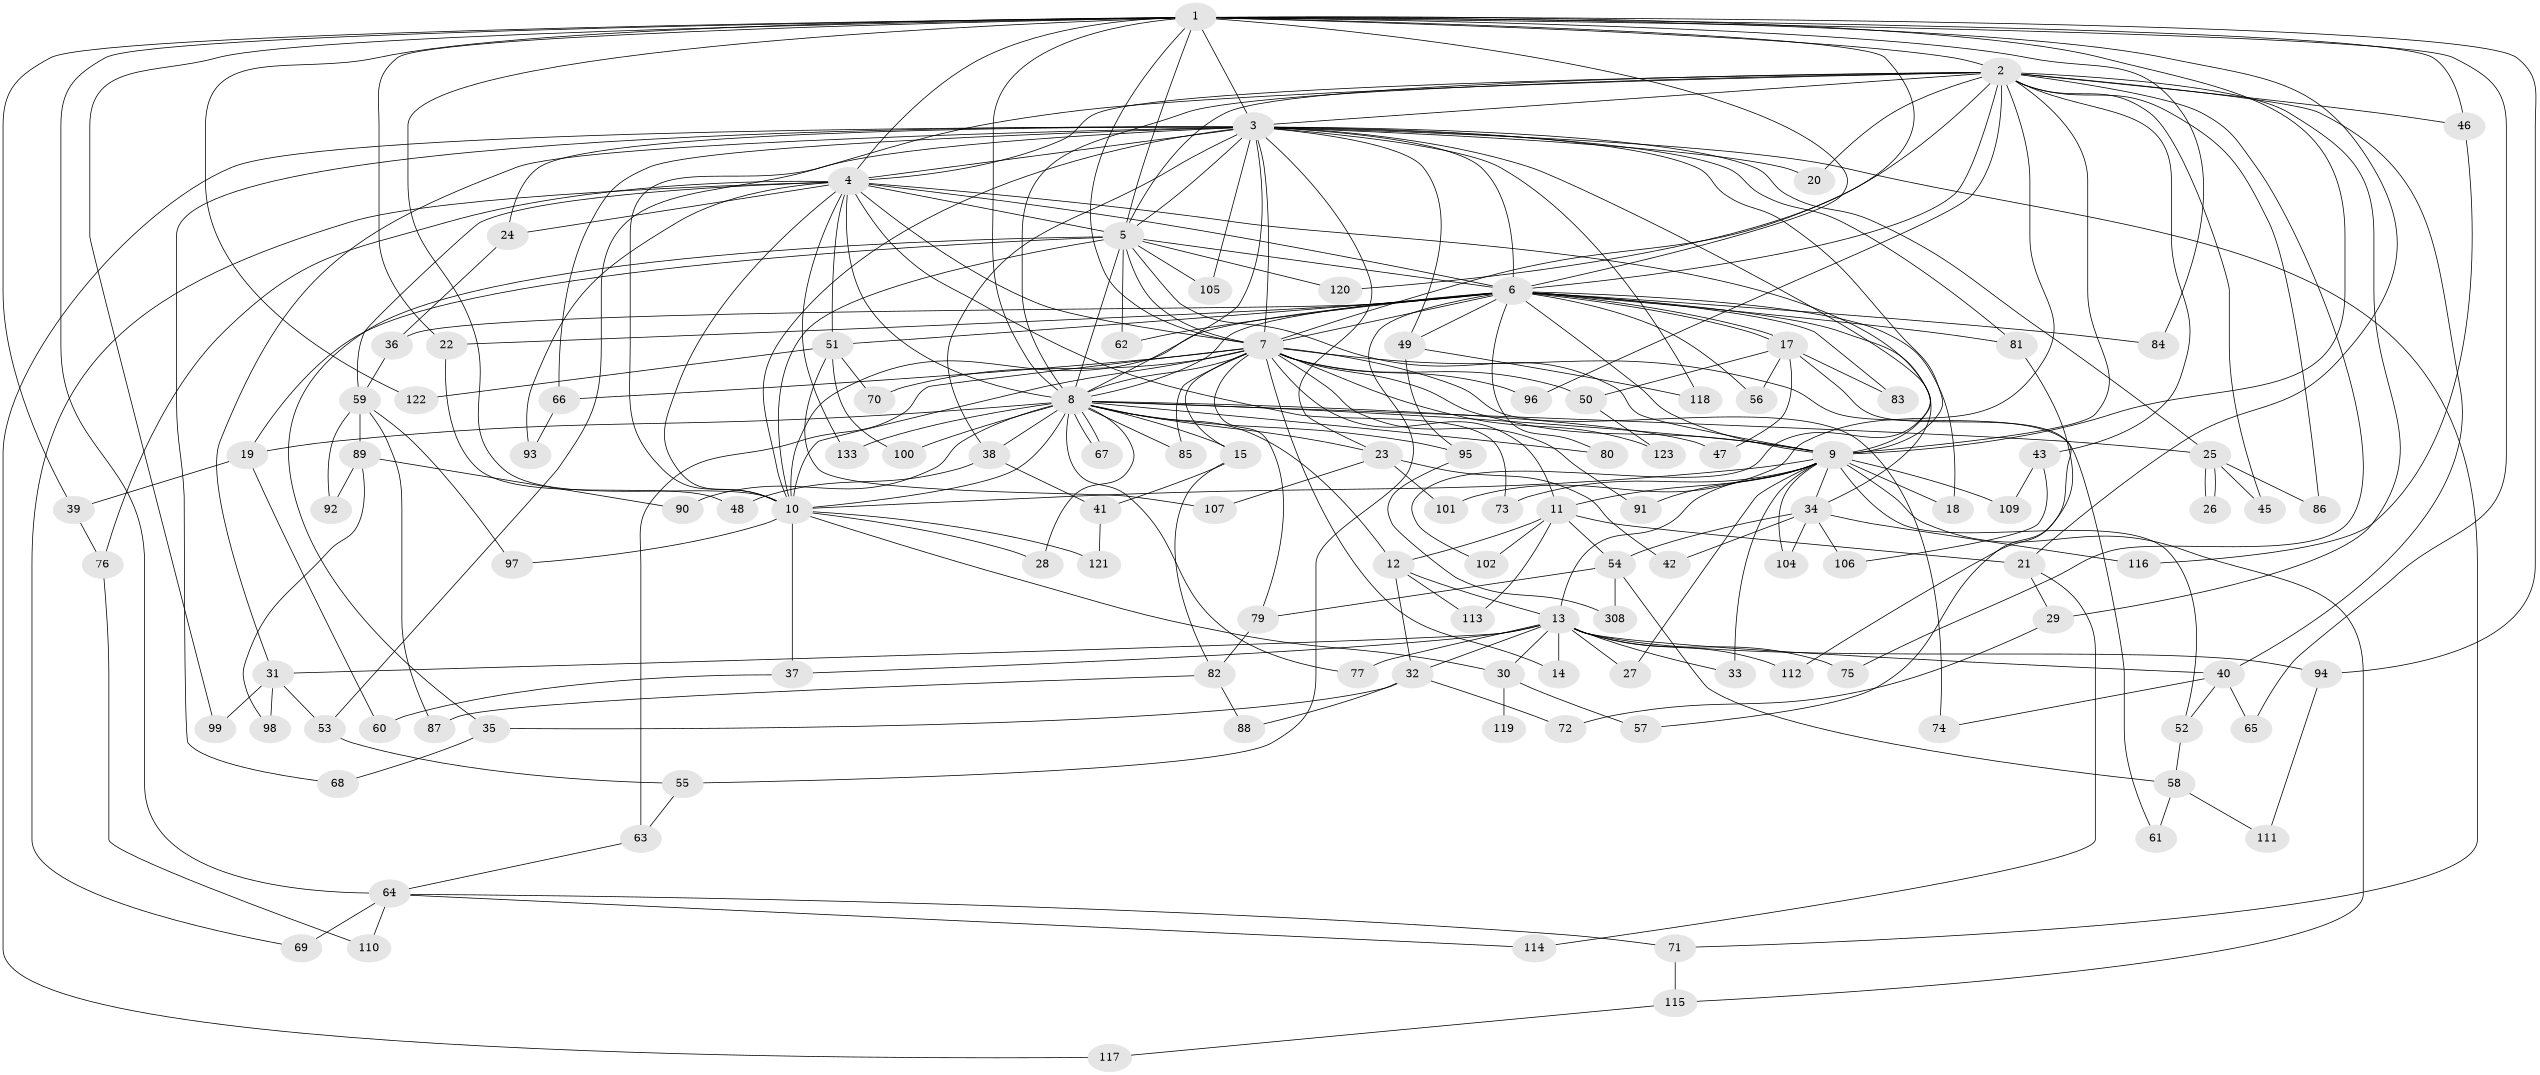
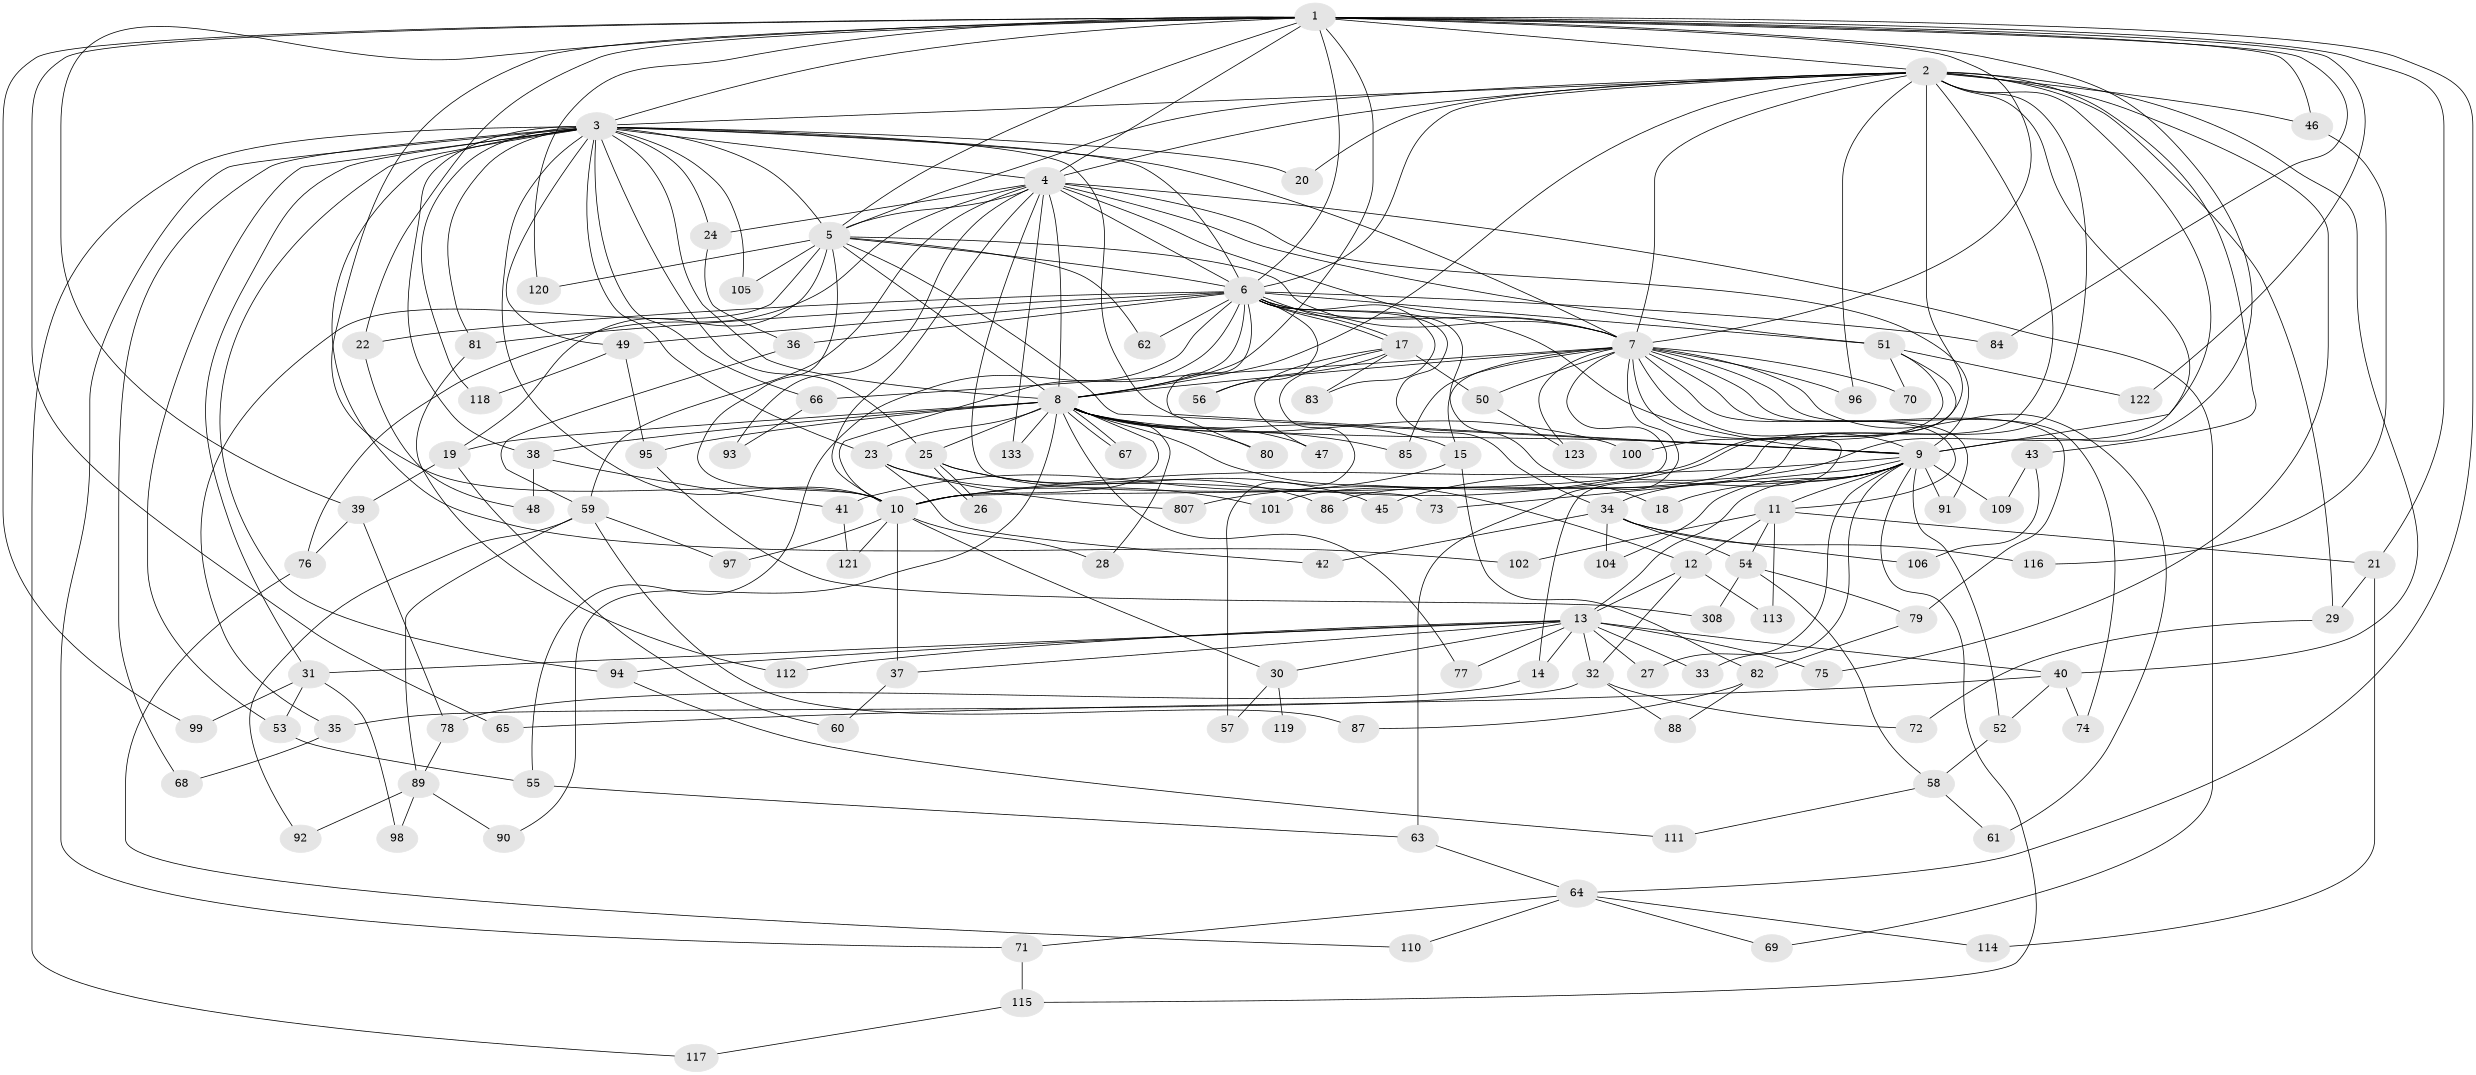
(2245, 31) -> (221, 420)
(1215, 510) -> (1184, 510)
none -> (448, 729)
